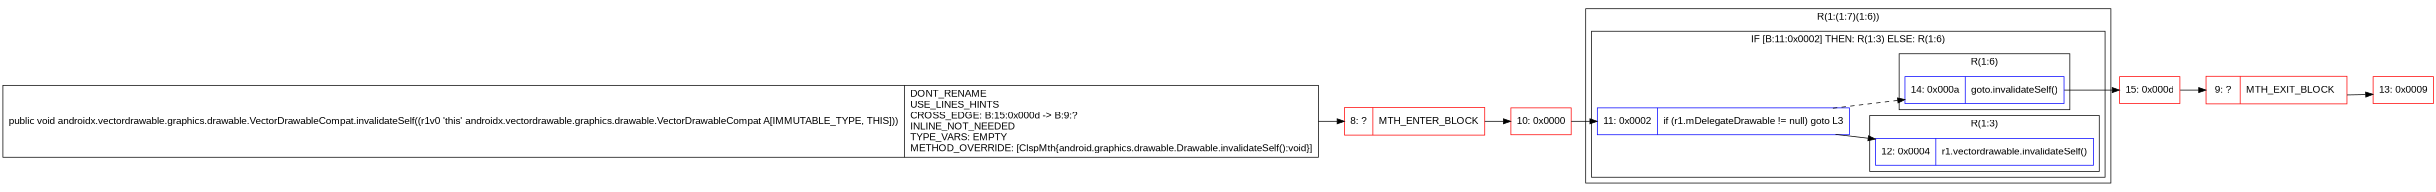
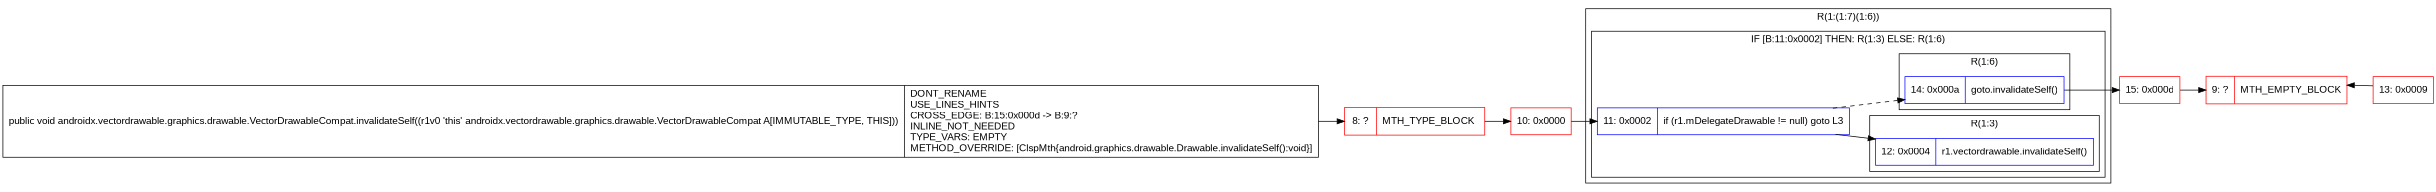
(2290, 90) -> (2291, 90)
(2356, 95) -> (2364, 85)
(1429, 121) -> (1428, 121)
